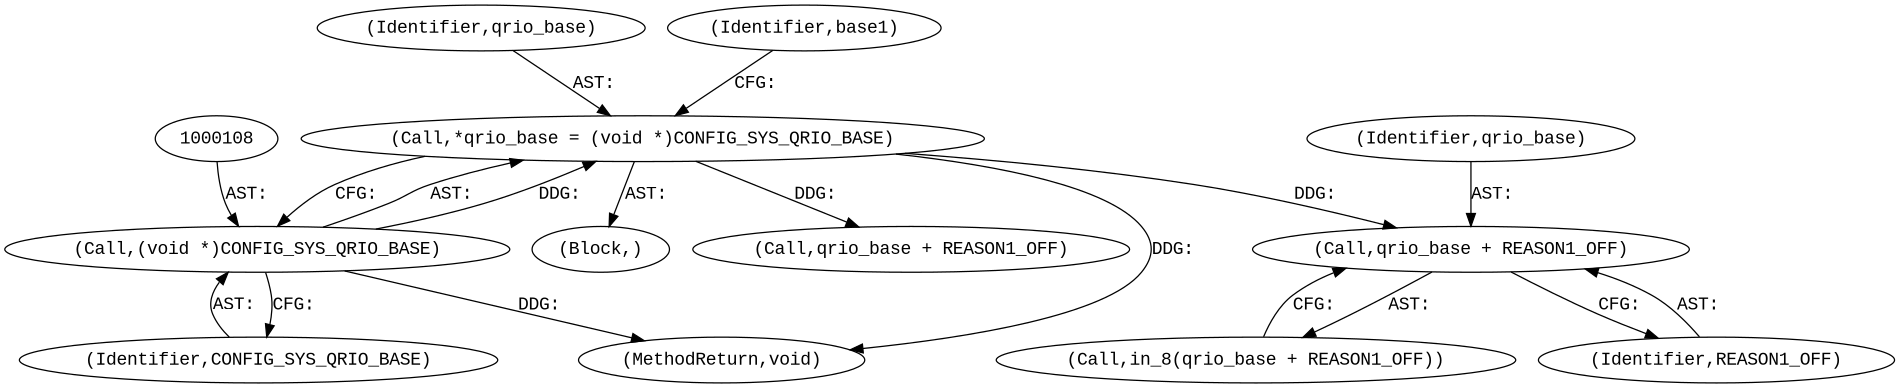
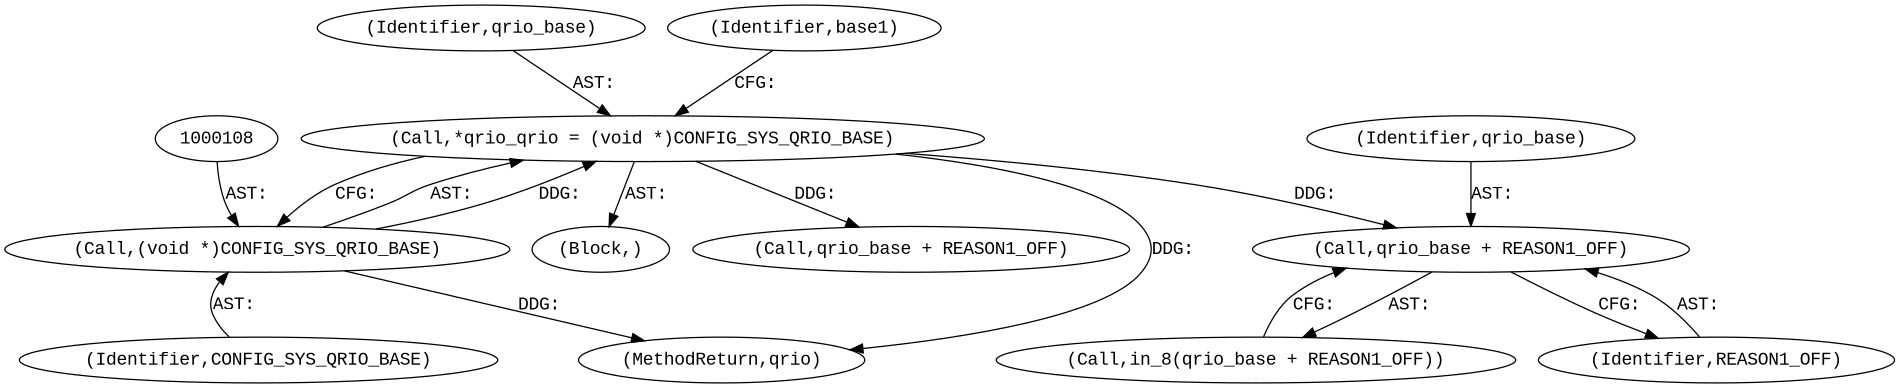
(643, 139) -> (643, 139)
(272, 298) -> none
(722, 360) -> (722, 360)
